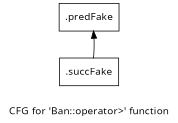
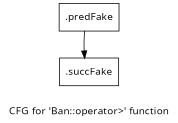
(94, 48) -> (84, 41)
